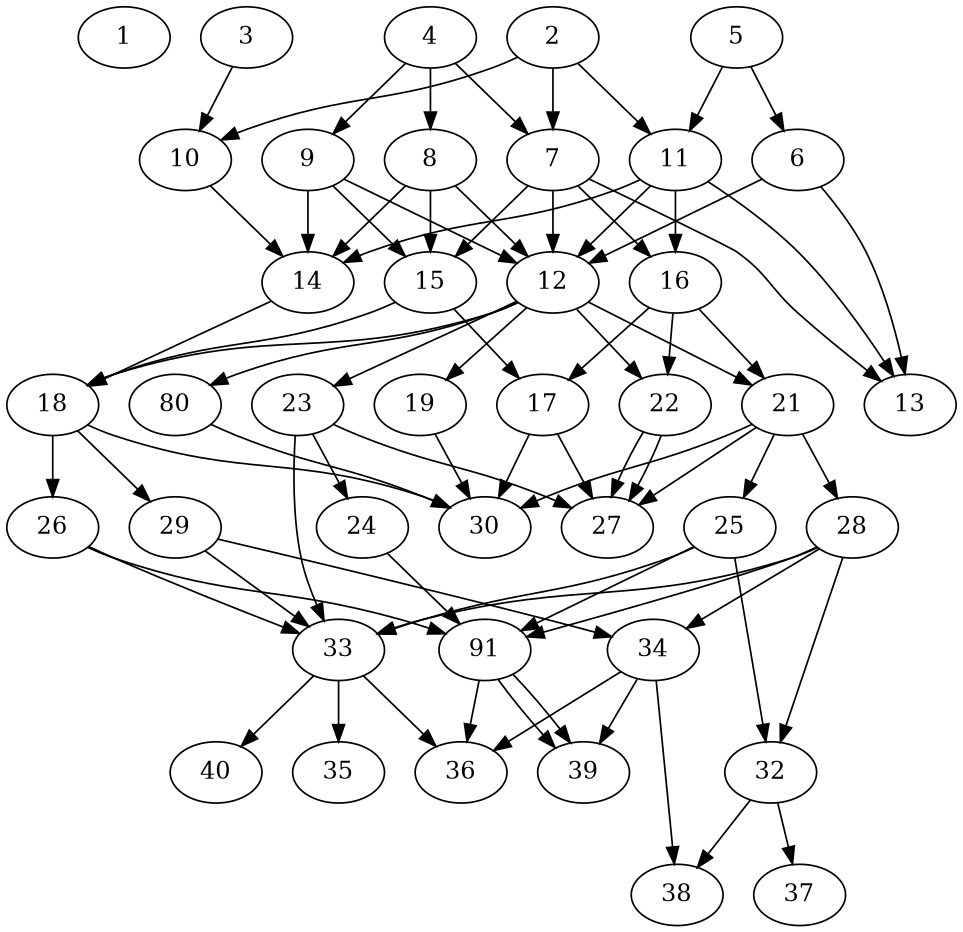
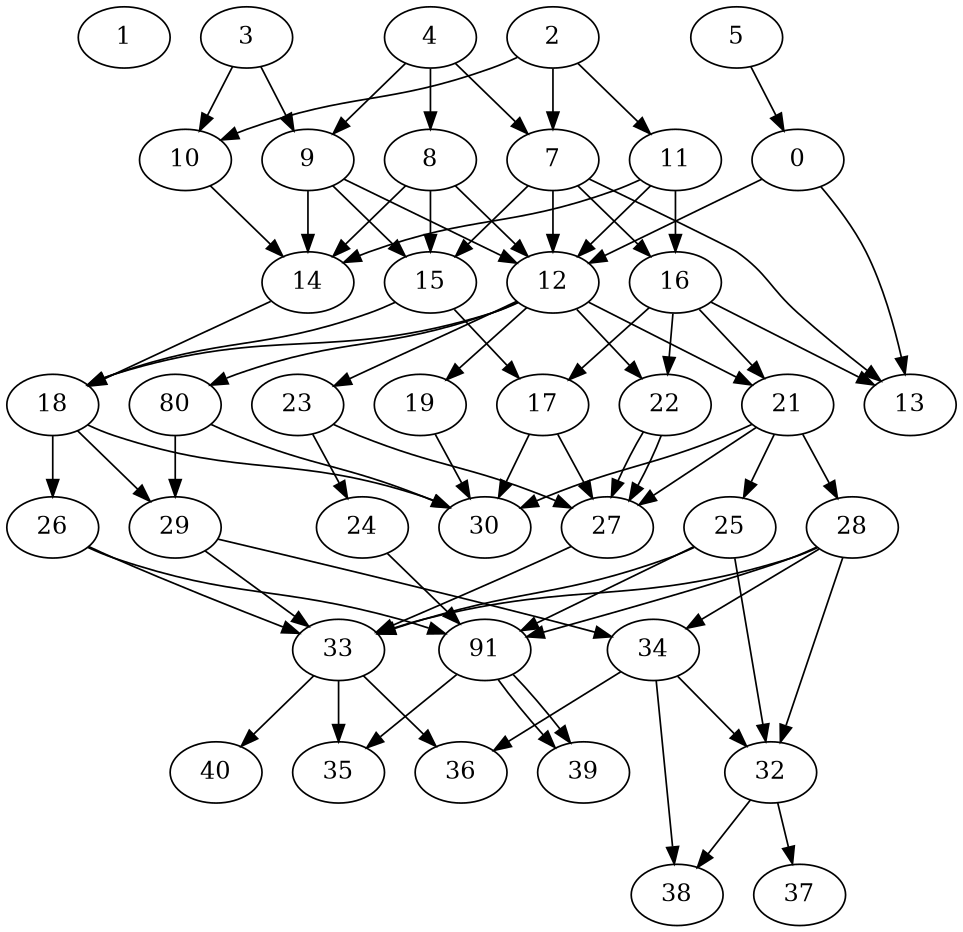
none -> (273, 91)
(710, 91) -> none
(798, 160) -> (798, 160)
(807, 261) -> (785, 340)
none -> (175, 463)
(296, 522) -> (482, 587)
(475, 702) -> (419, 706)
(623, 704) -> (706, 705)
